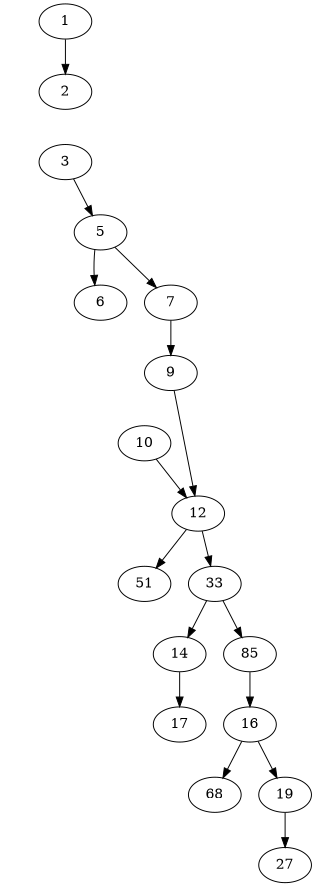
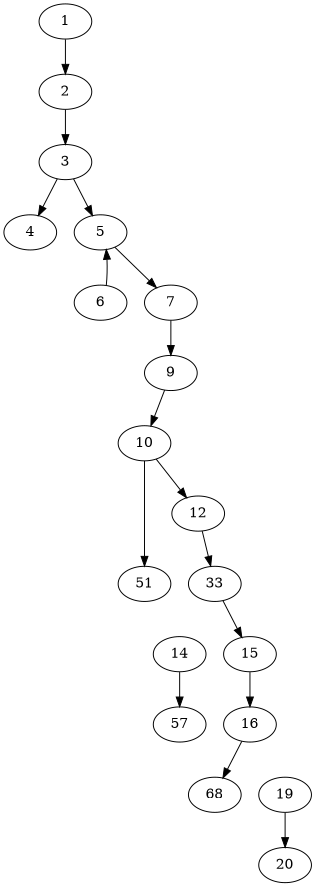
none -> (65, 122)
none -> (30, 232)
(94, 262) -> (107, 272)
(184, 438) -> (160, 403)
(174, 545) -> (145, 509)
(199, 615) -> none
(250, 654) -> (250, 654)
(180, 724) -> (180, 724)
(265, 755) -> none
(285, 865) -> (285, 865)
